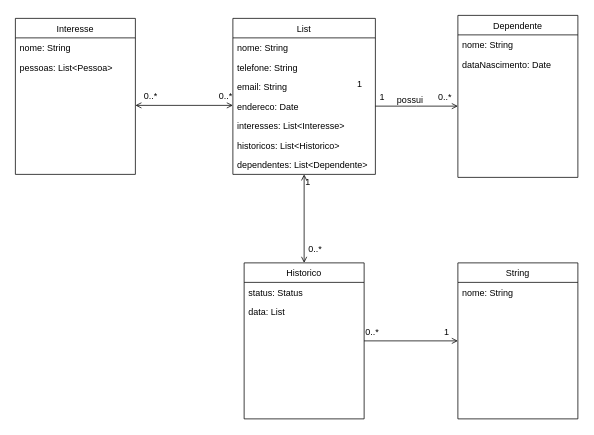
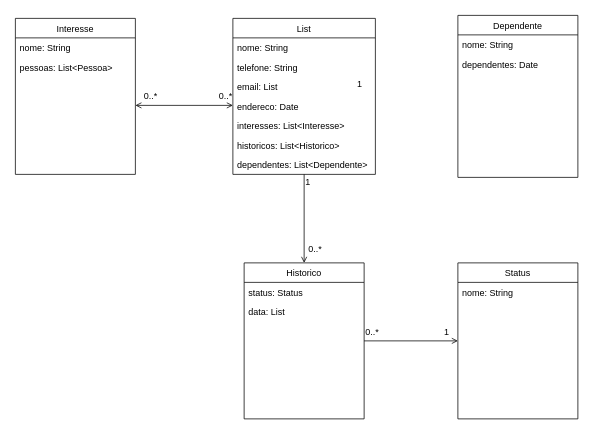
(509, 65) -> (503, 65)
(264, 87) -> (259, 87)
(416, 106) -> none
(304, 179) -> (304, 179)
(518, 273) -> (518, 273)
